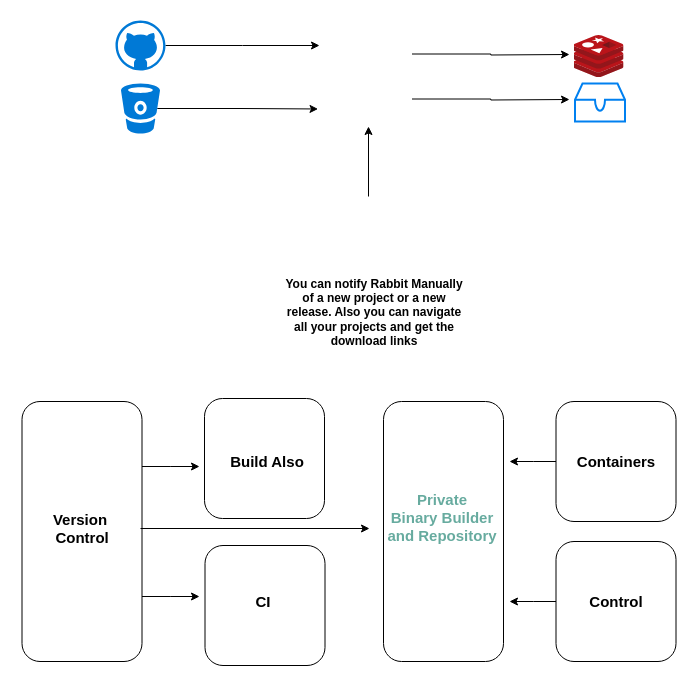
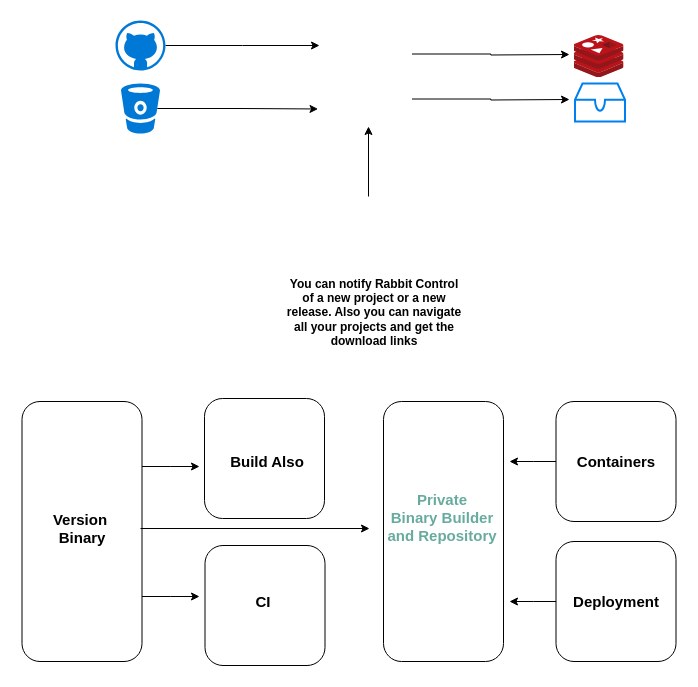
(375, 313) -> (375, 313)
(81, 529) -> (81, 529)
(617, 602) -> (617, 602)
